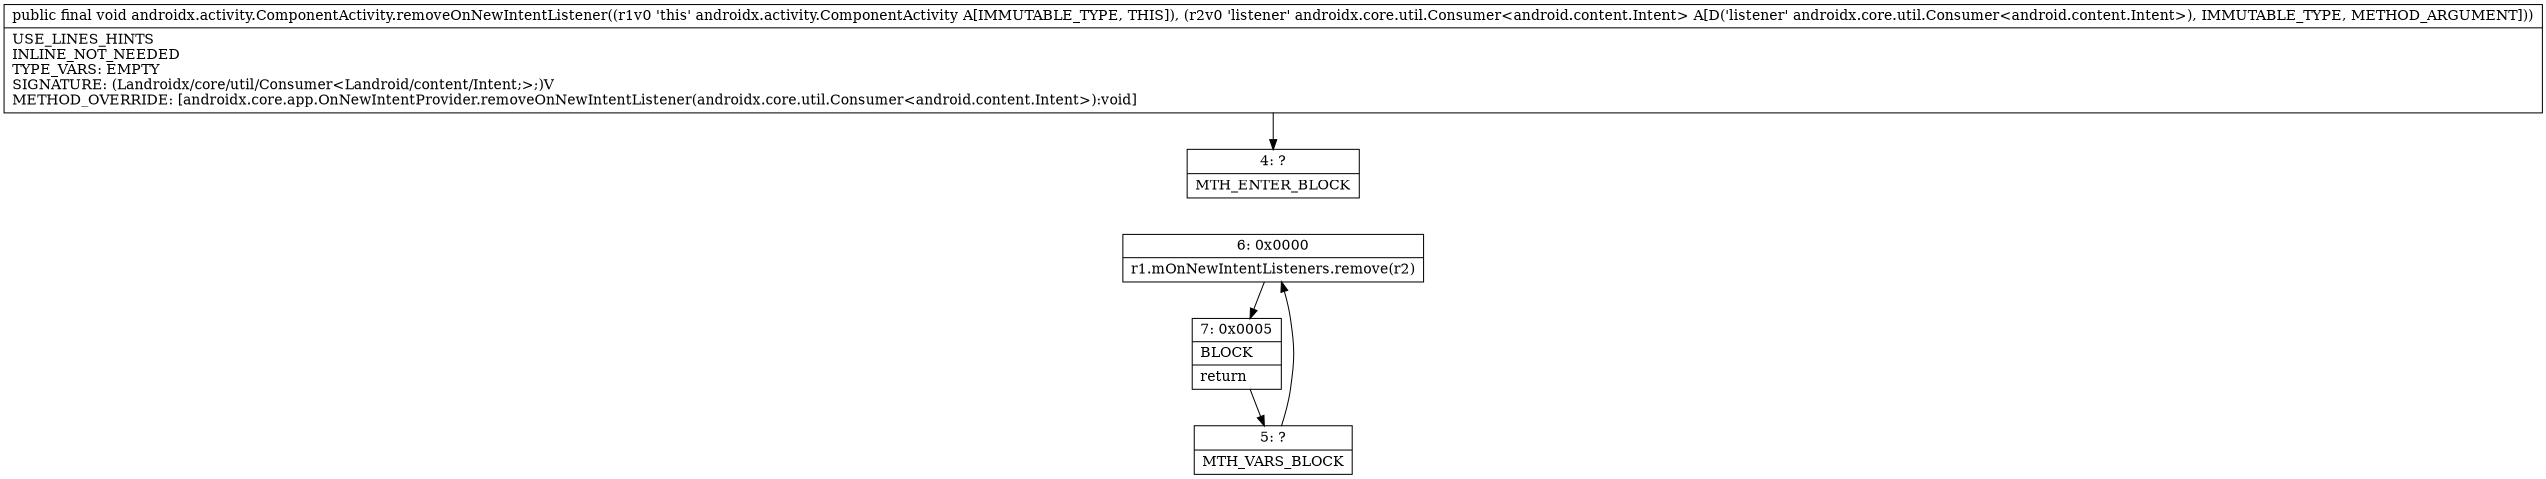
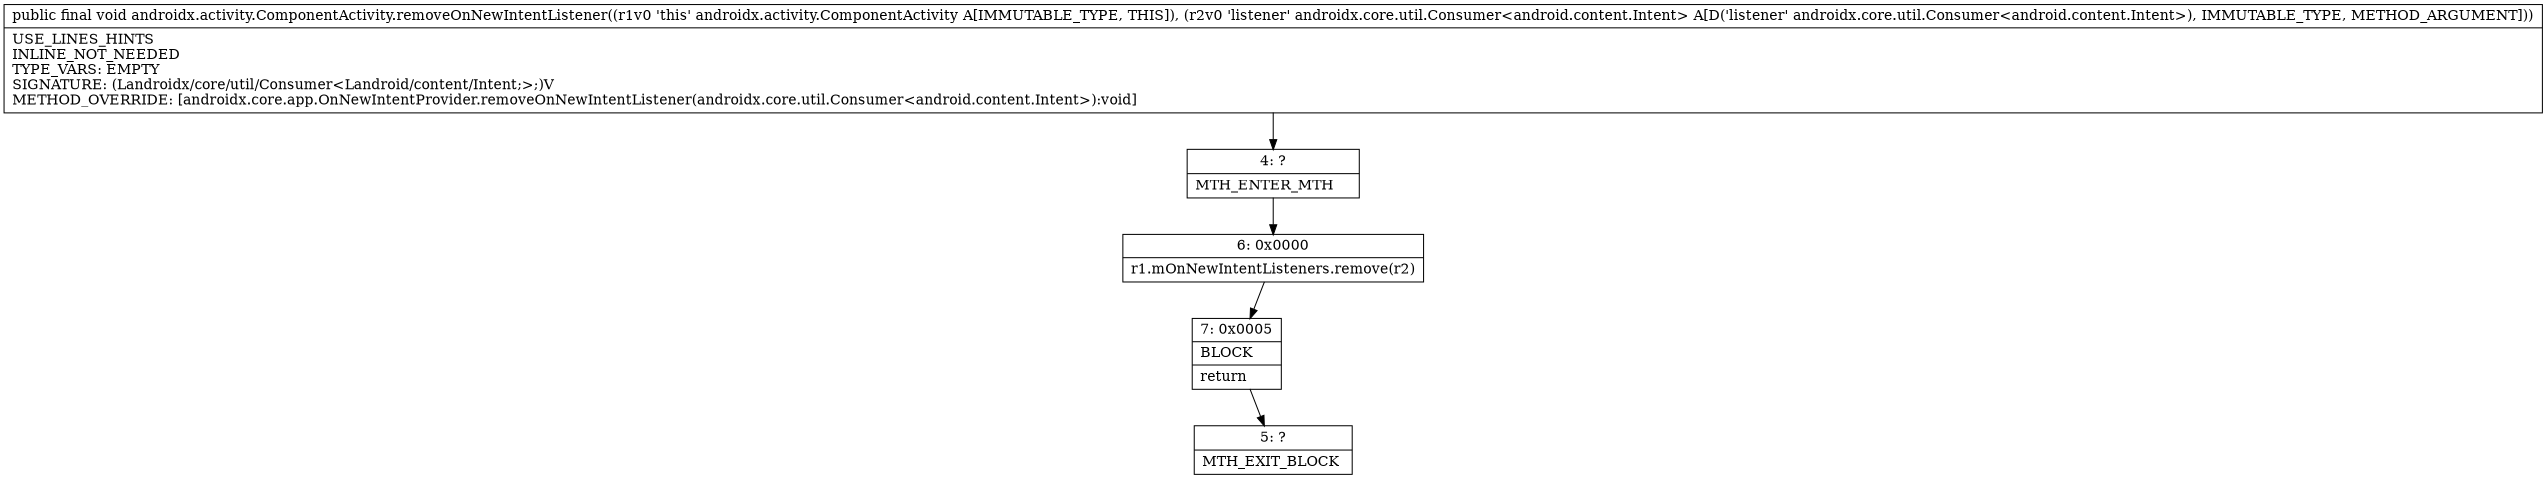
(1273, 185) -> (1265, 185)
(1294, 359) -> (1273, 211)
(1273, 462) -> (1271, 462)
